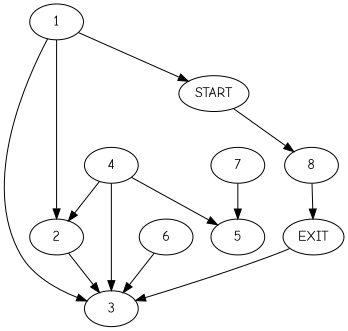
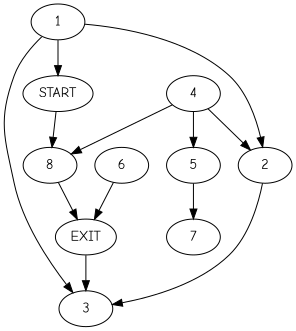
(238, 196) -> (193, 196)
(111, 232) -> (126, 127)
(142, 269) -> (106, 196)
